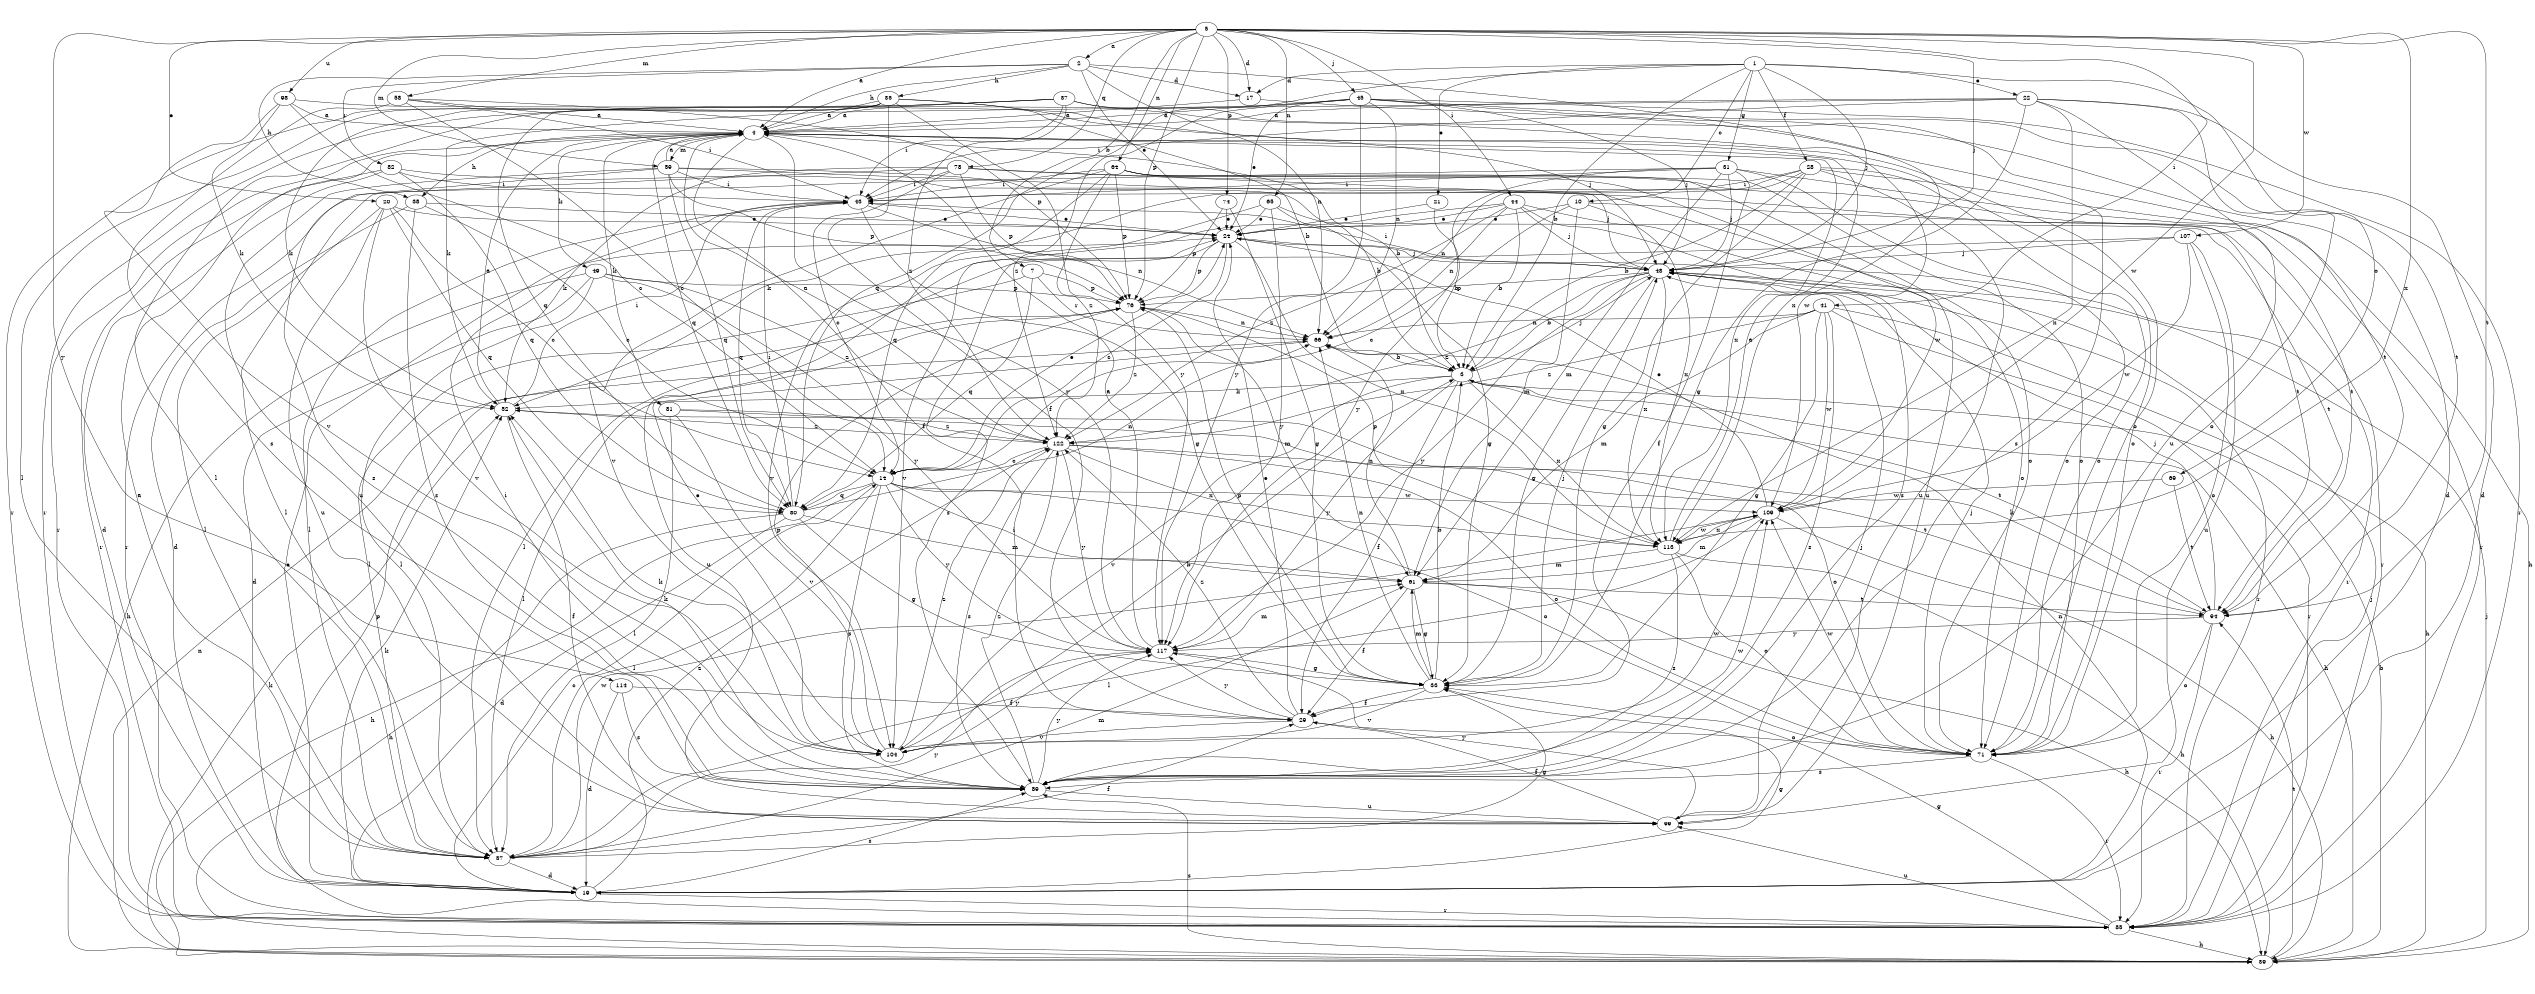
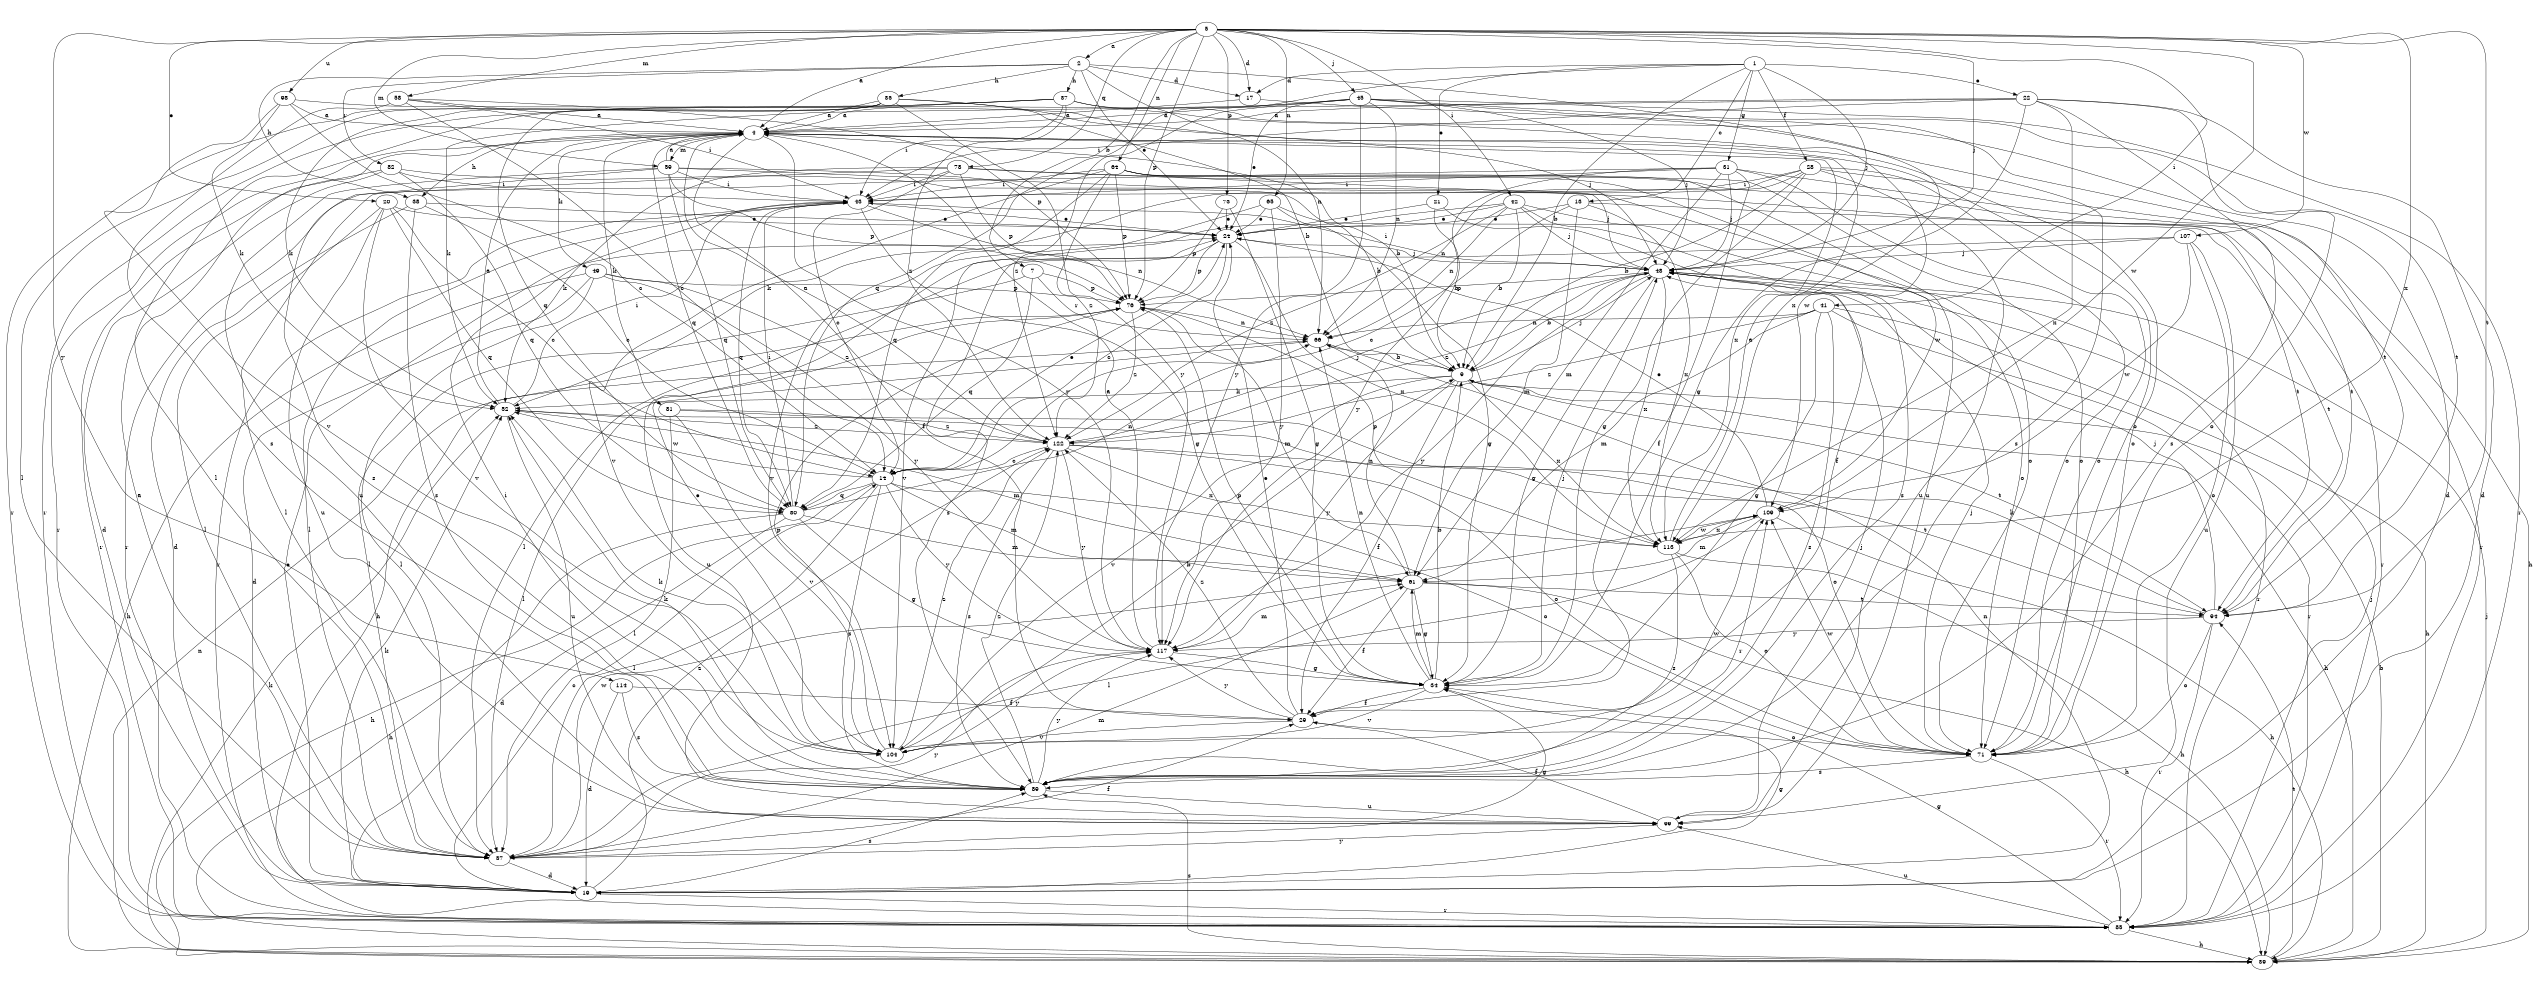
(915, 84) -> (1073, 79)
(1226, 202) -> (1226, 202)
(1514, 202) -> (1514, 202)
(1578, 202) -> (1578, 202)
(2110, 306) -> (316, 905)
none -> (1342, 360)
(1462, 375) -> (1462, 375)
(1038, 408) -> (1835, 465)
(1825, 417) -> none
(2172, 444) -> (2172, 444)
(2173, 479) -> none
(1322, 496) -> (694, 456)
(1014, 530) -> (1014, 530)
(1548, 564) -> (959, 483)
(378, 617) -> (378, 617)
(573, 617) -> (573, 617)
(1741, 651) -> (1741, 651)
(1434, 686) -> (1434, 686)
(1449, 739) -> (1086, 847)
(2085, 867) -> (1906, 862)
